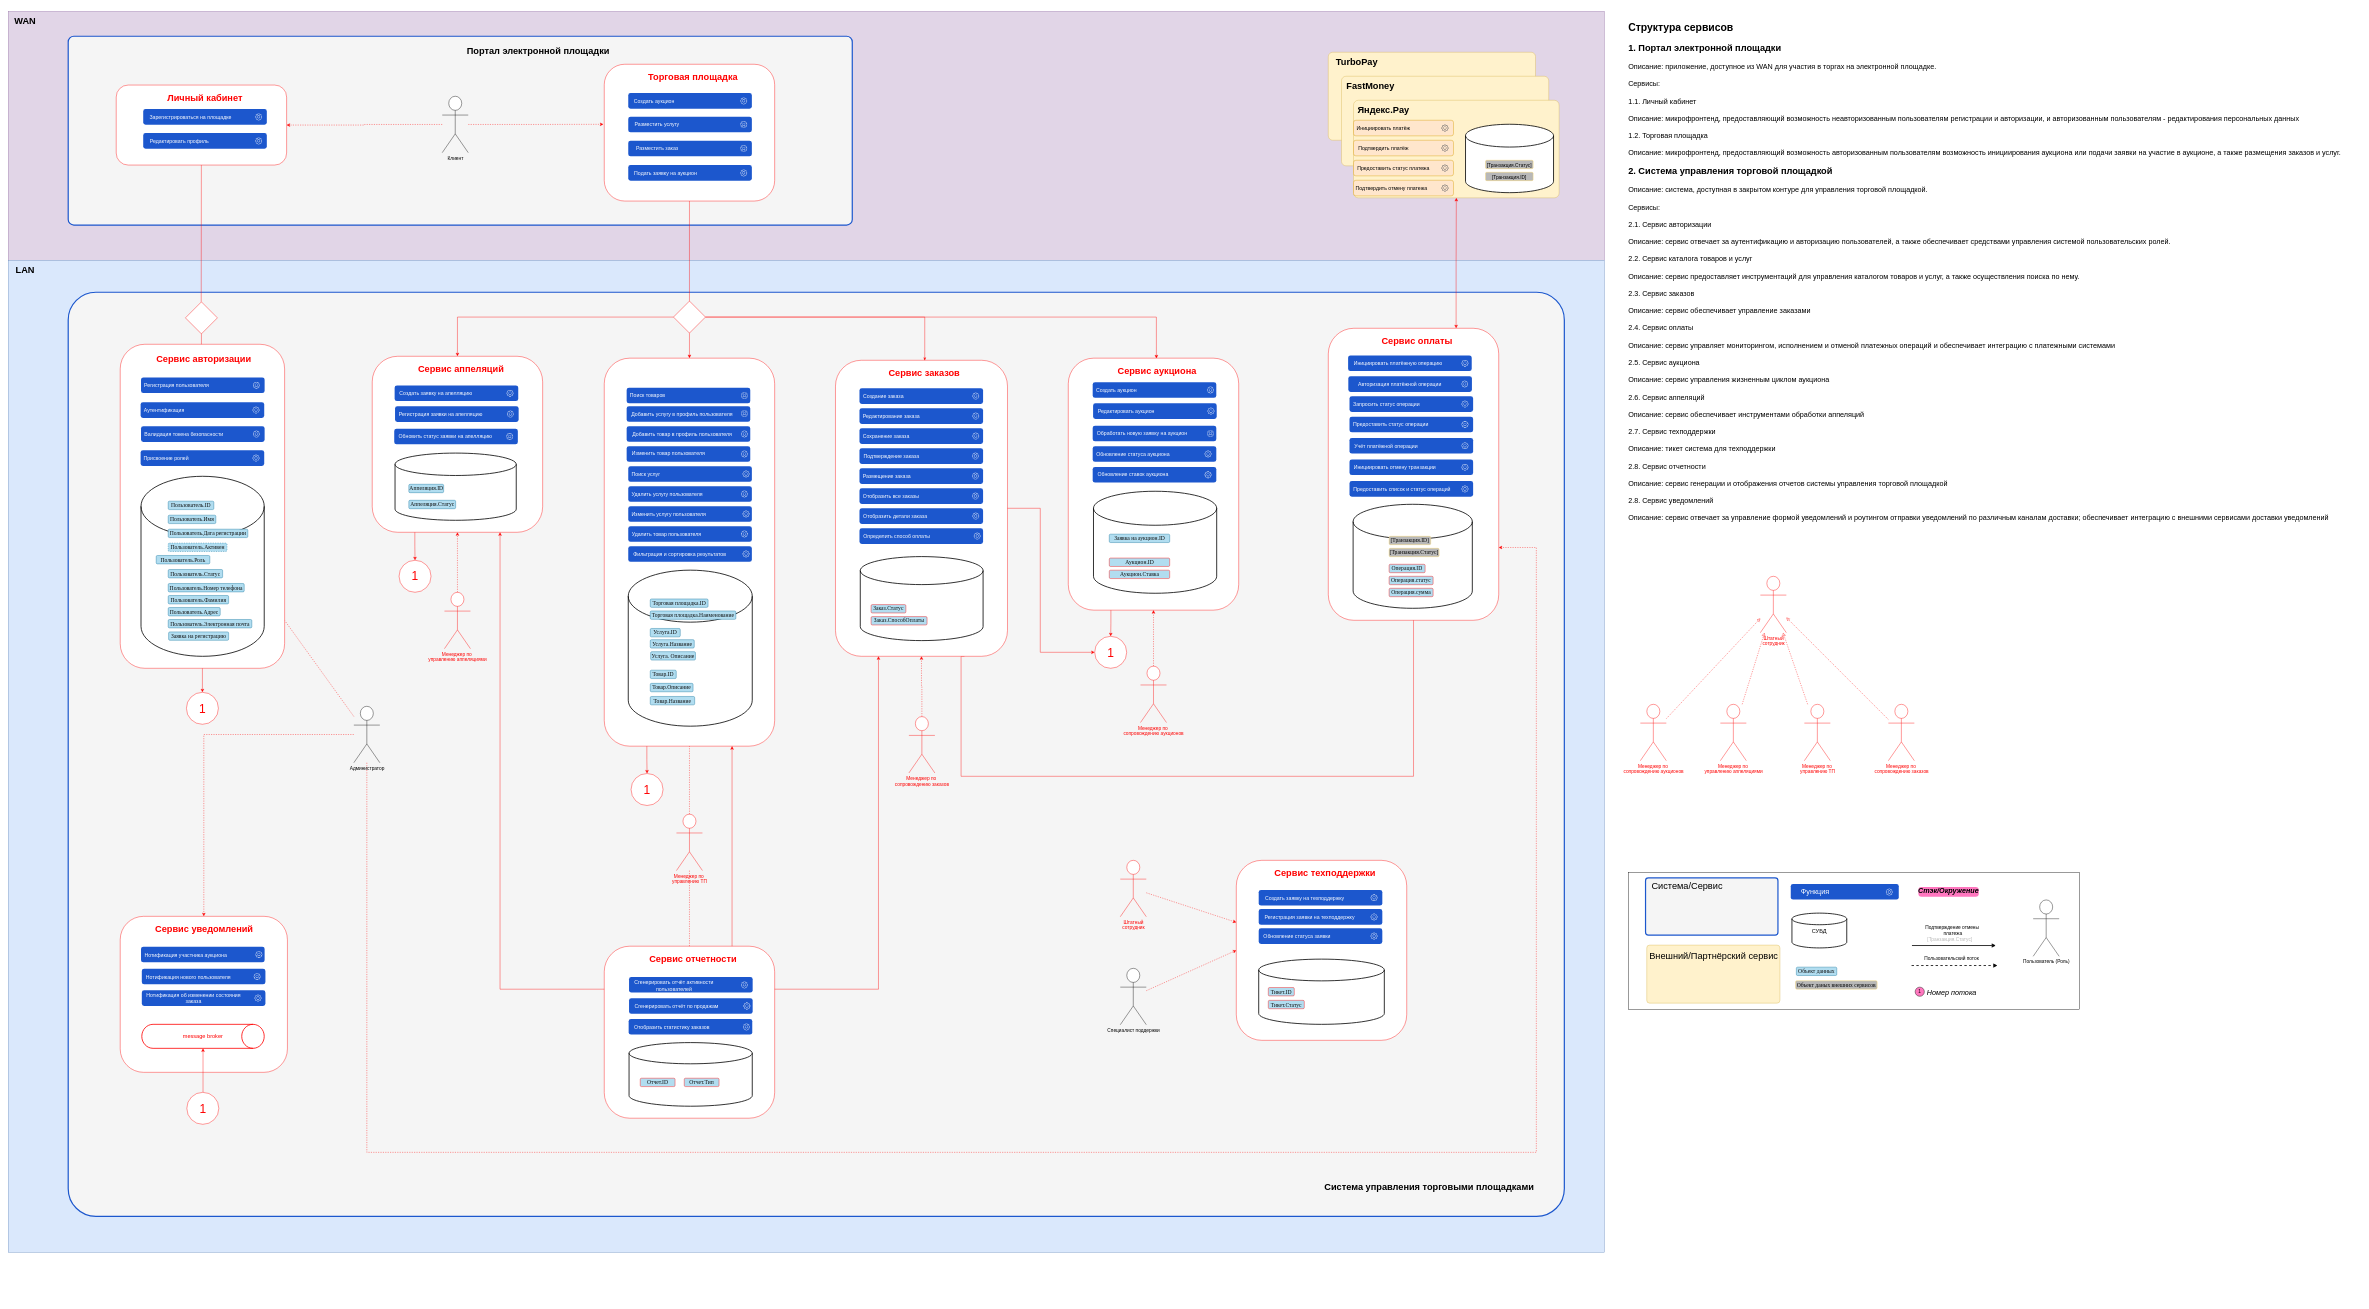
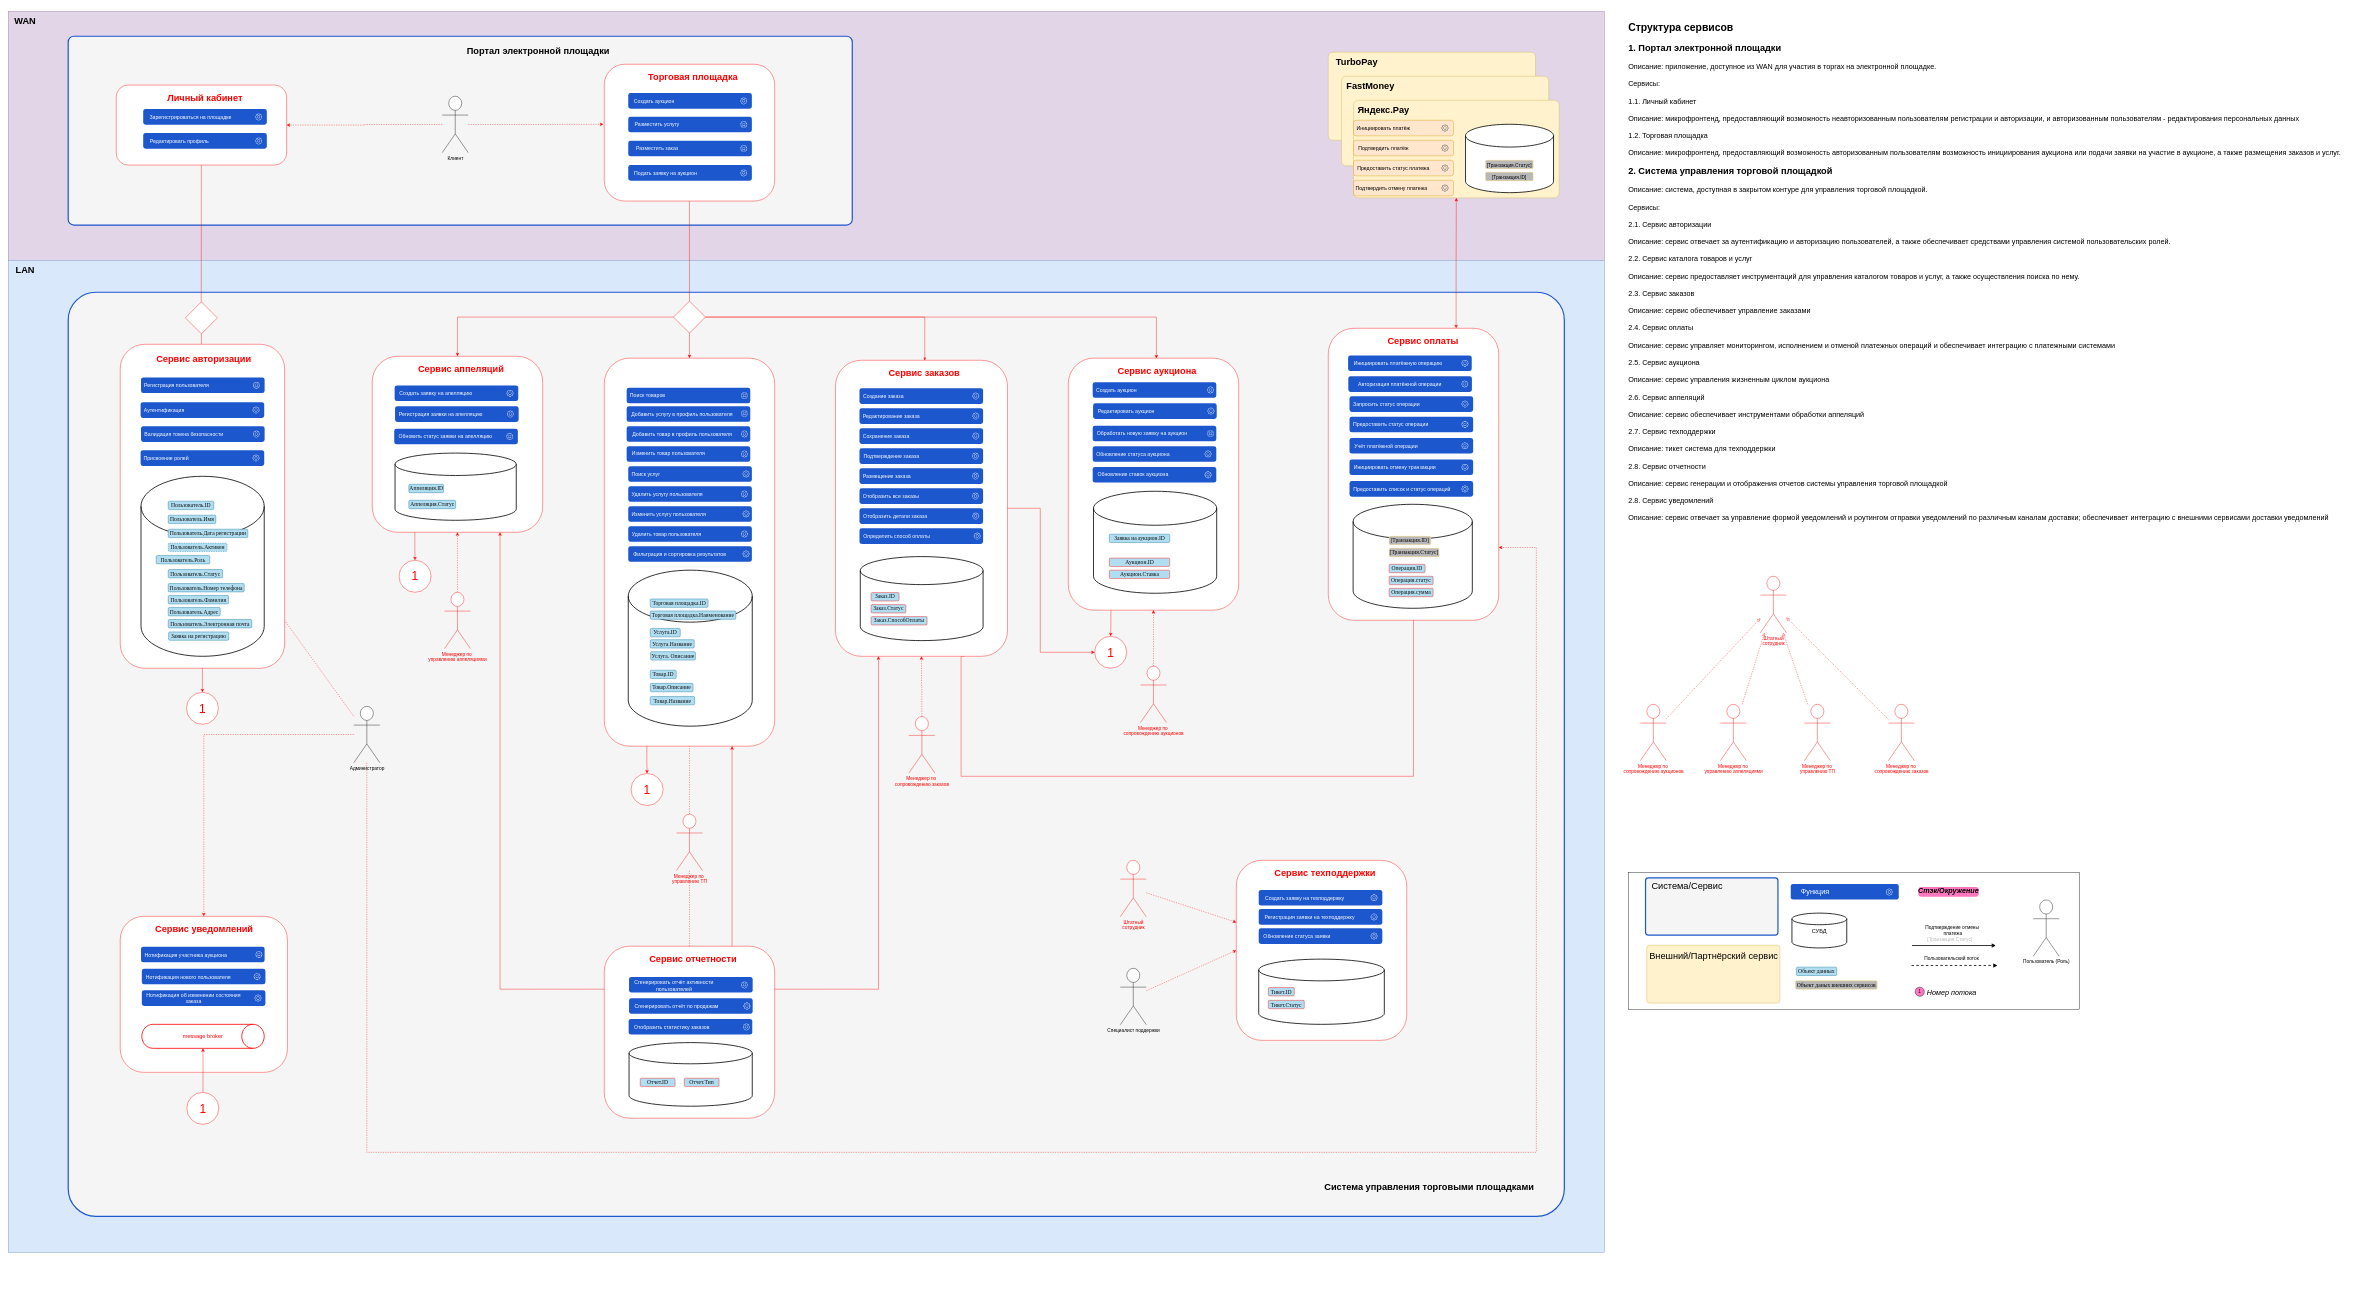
(1417, 341) -> (1423, 341)
none -> (885, 597)
